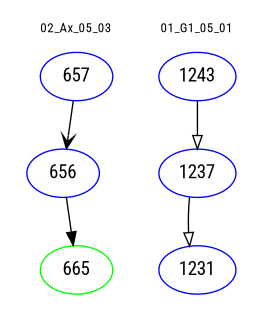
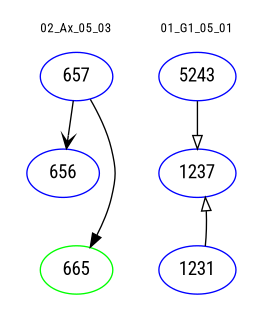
(197, 77) -> (197, 77)
(69, 215) -> (115, 166)
(188, 215) -> (206, 229)
